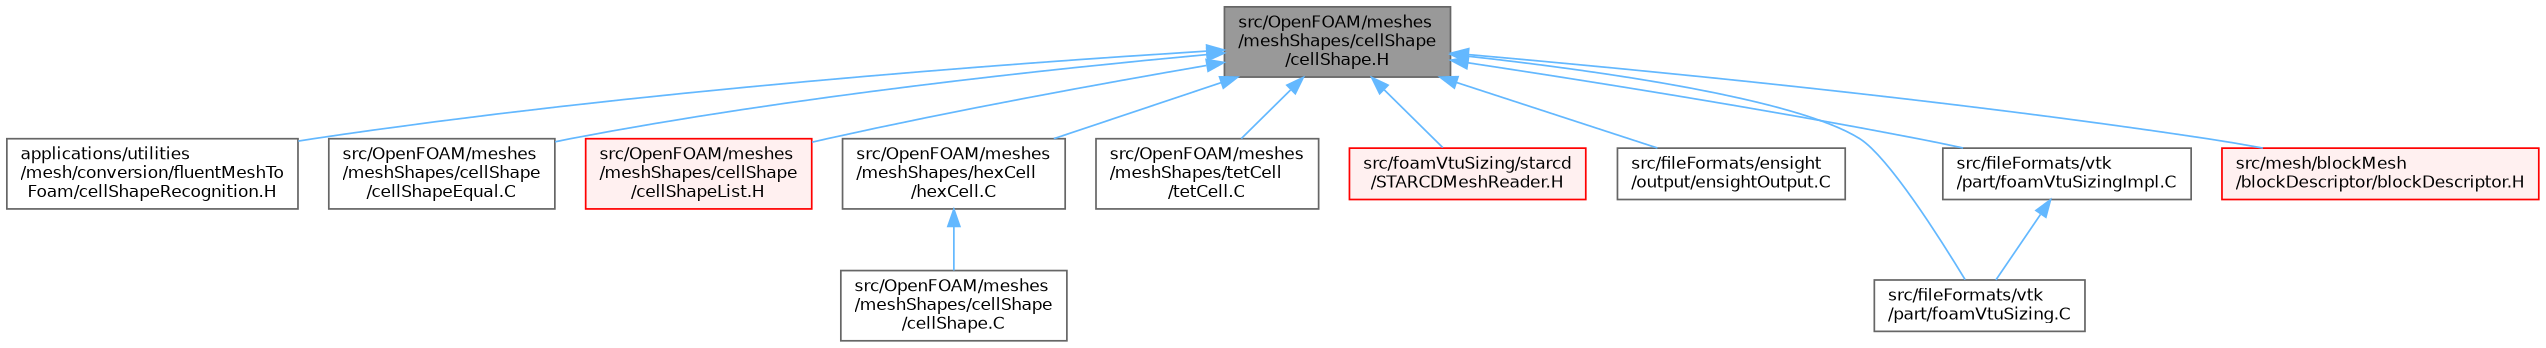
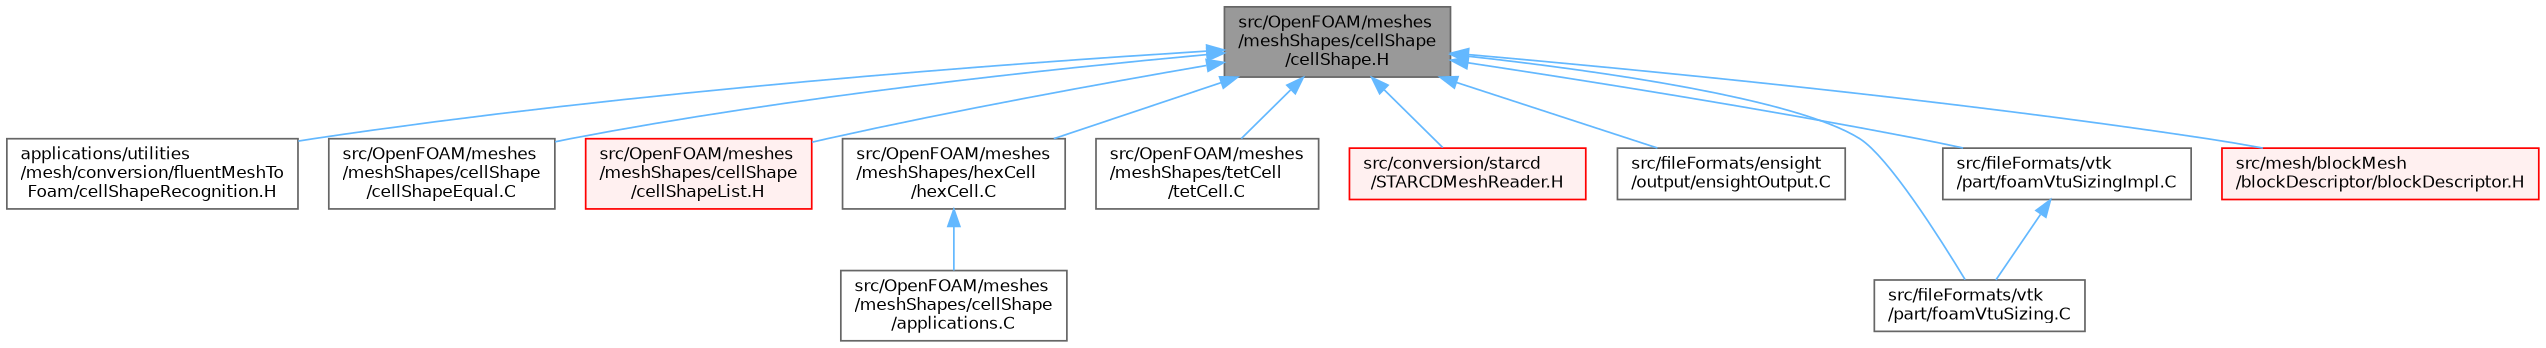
(1468, 174) -> (1468, 174)
(954, 306) -> (954, 306)
